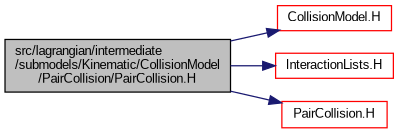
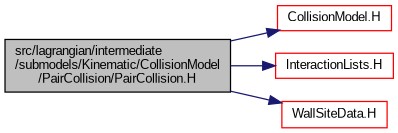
(334, 115) -> (334, 115)
